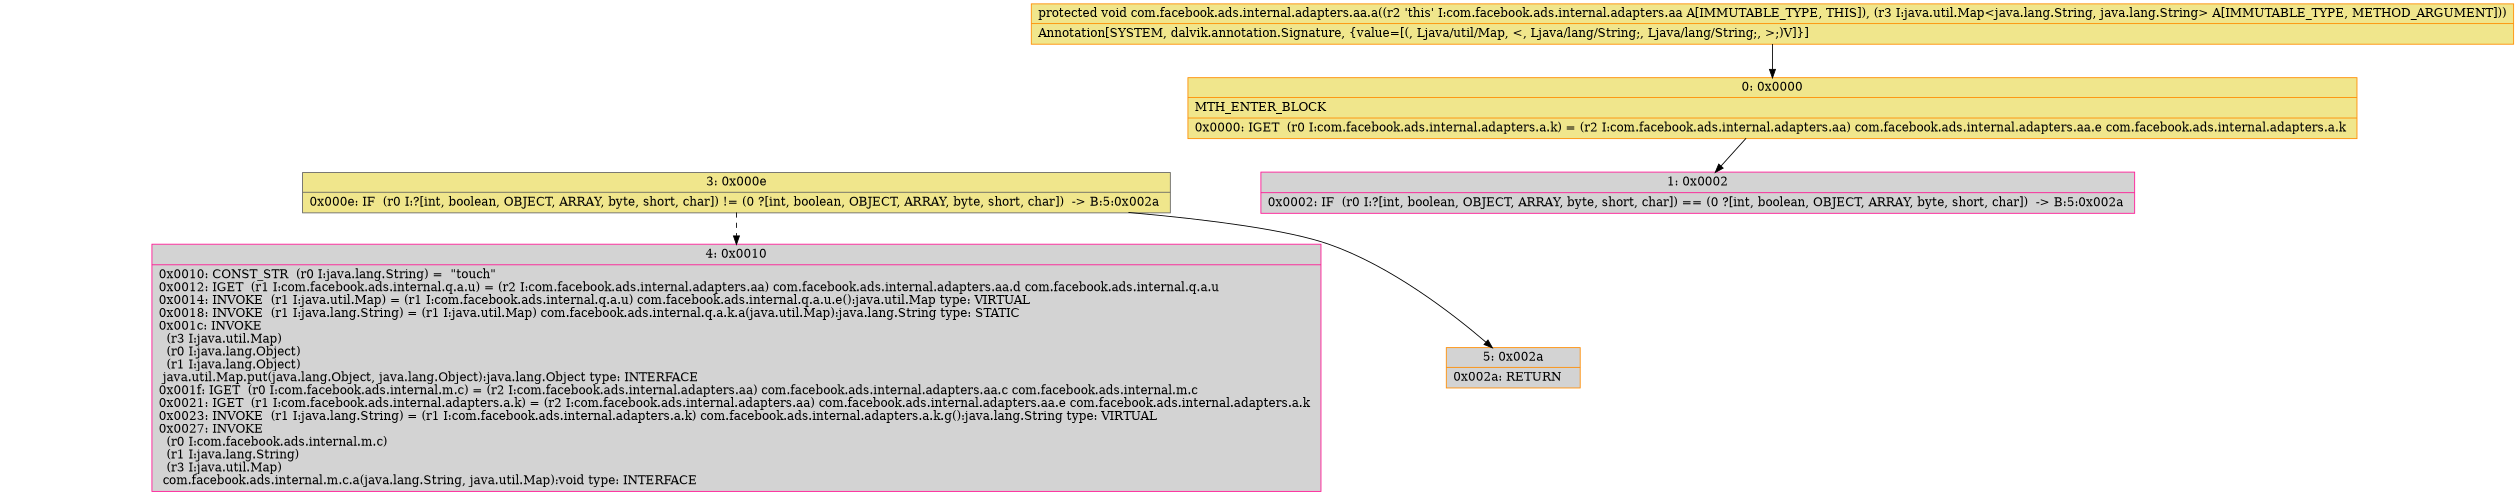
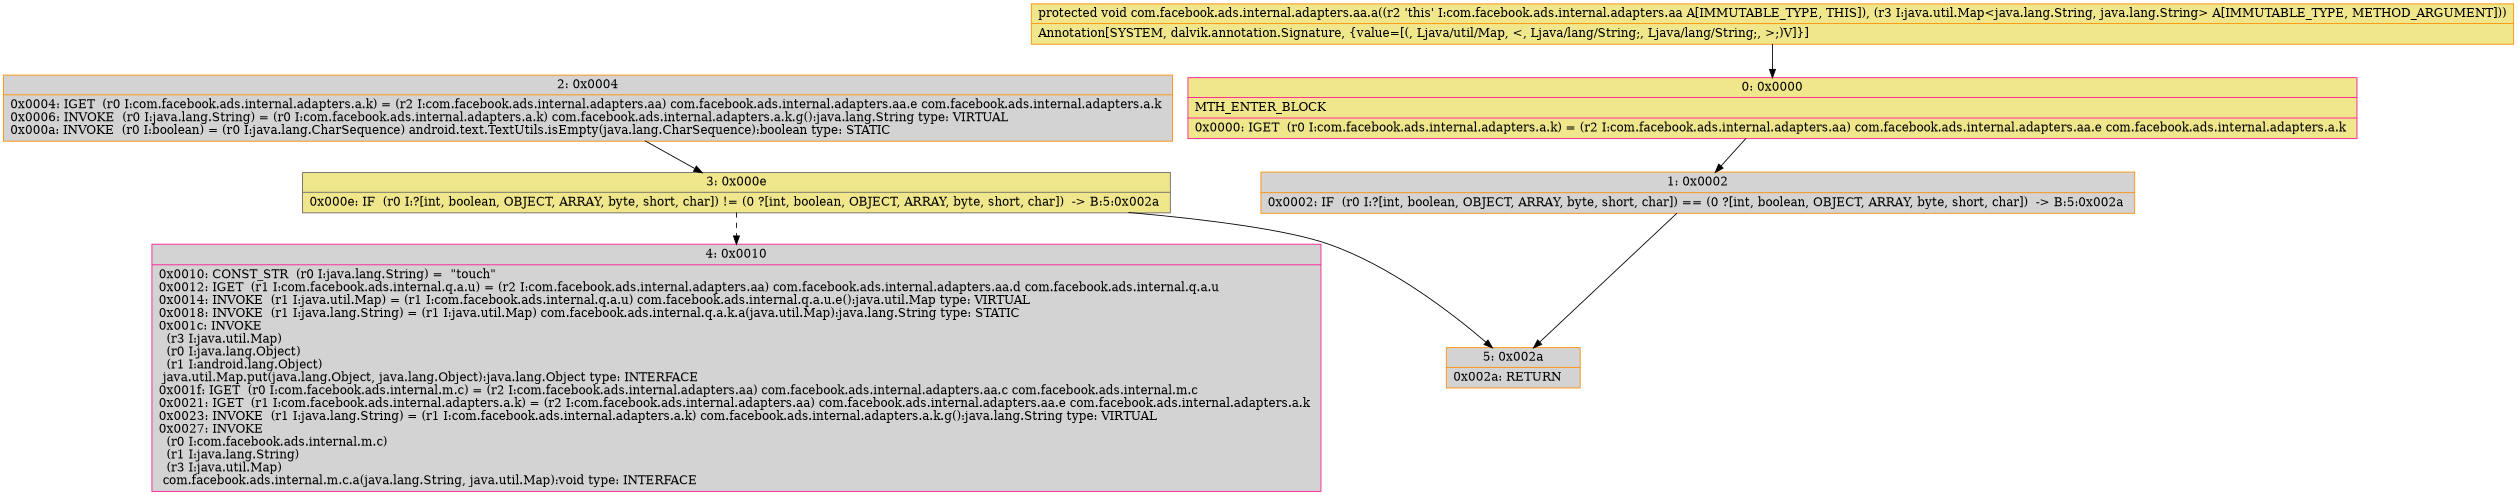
none -> (588, 108)
(1772, 108) -> (1772, 108)
(1698, 193) -> (1698, 193)
none -> (1608, 278)
(230, 365) -> (241, 365)
